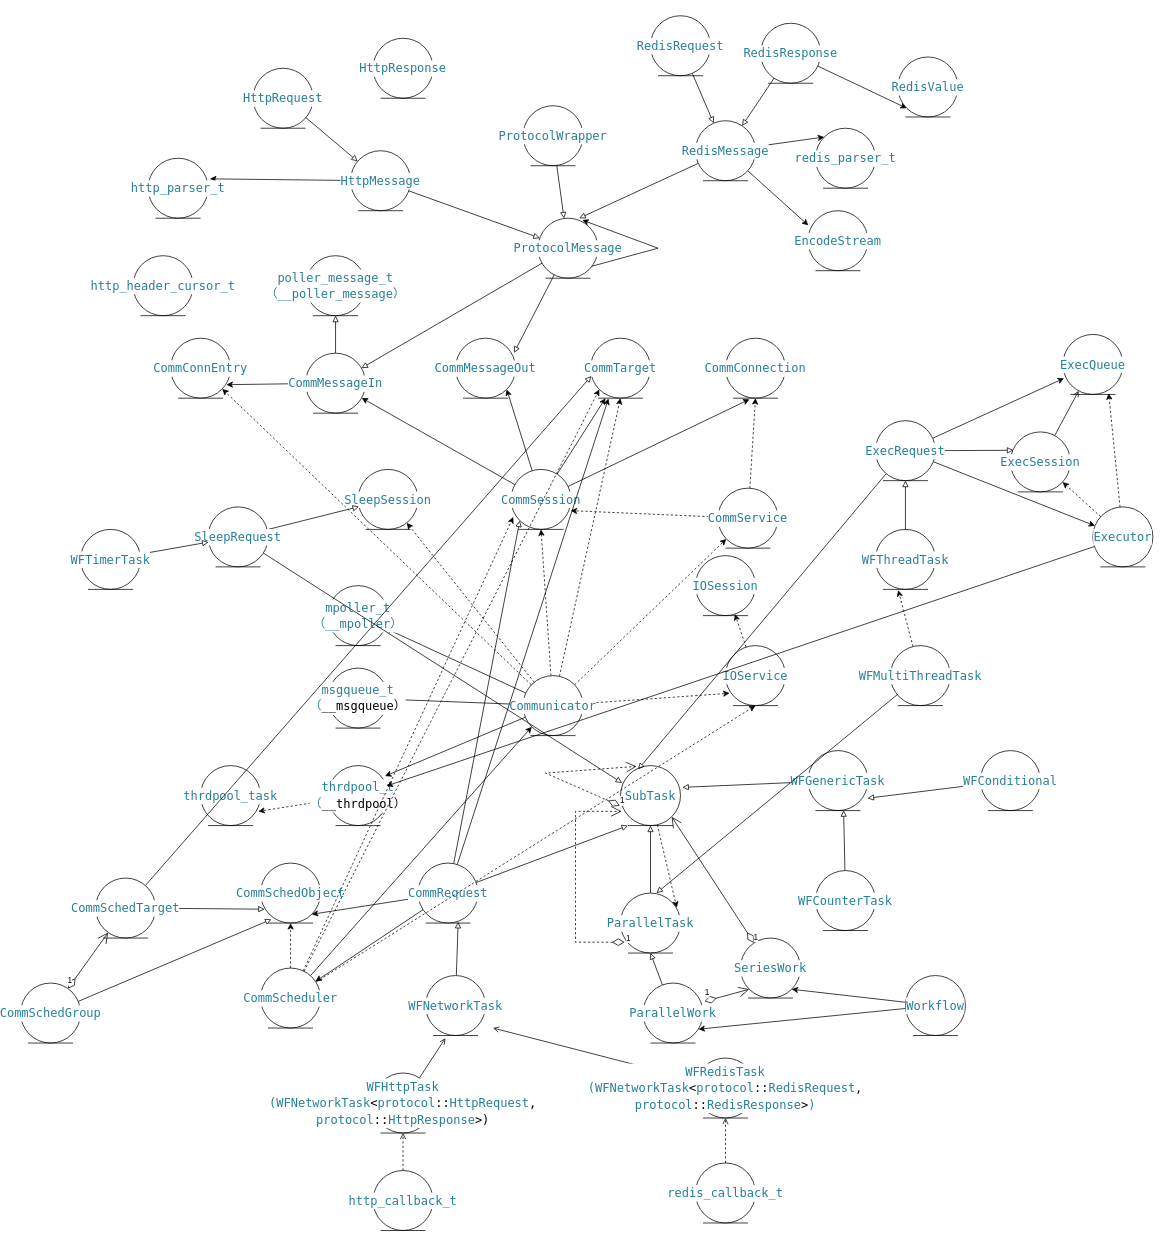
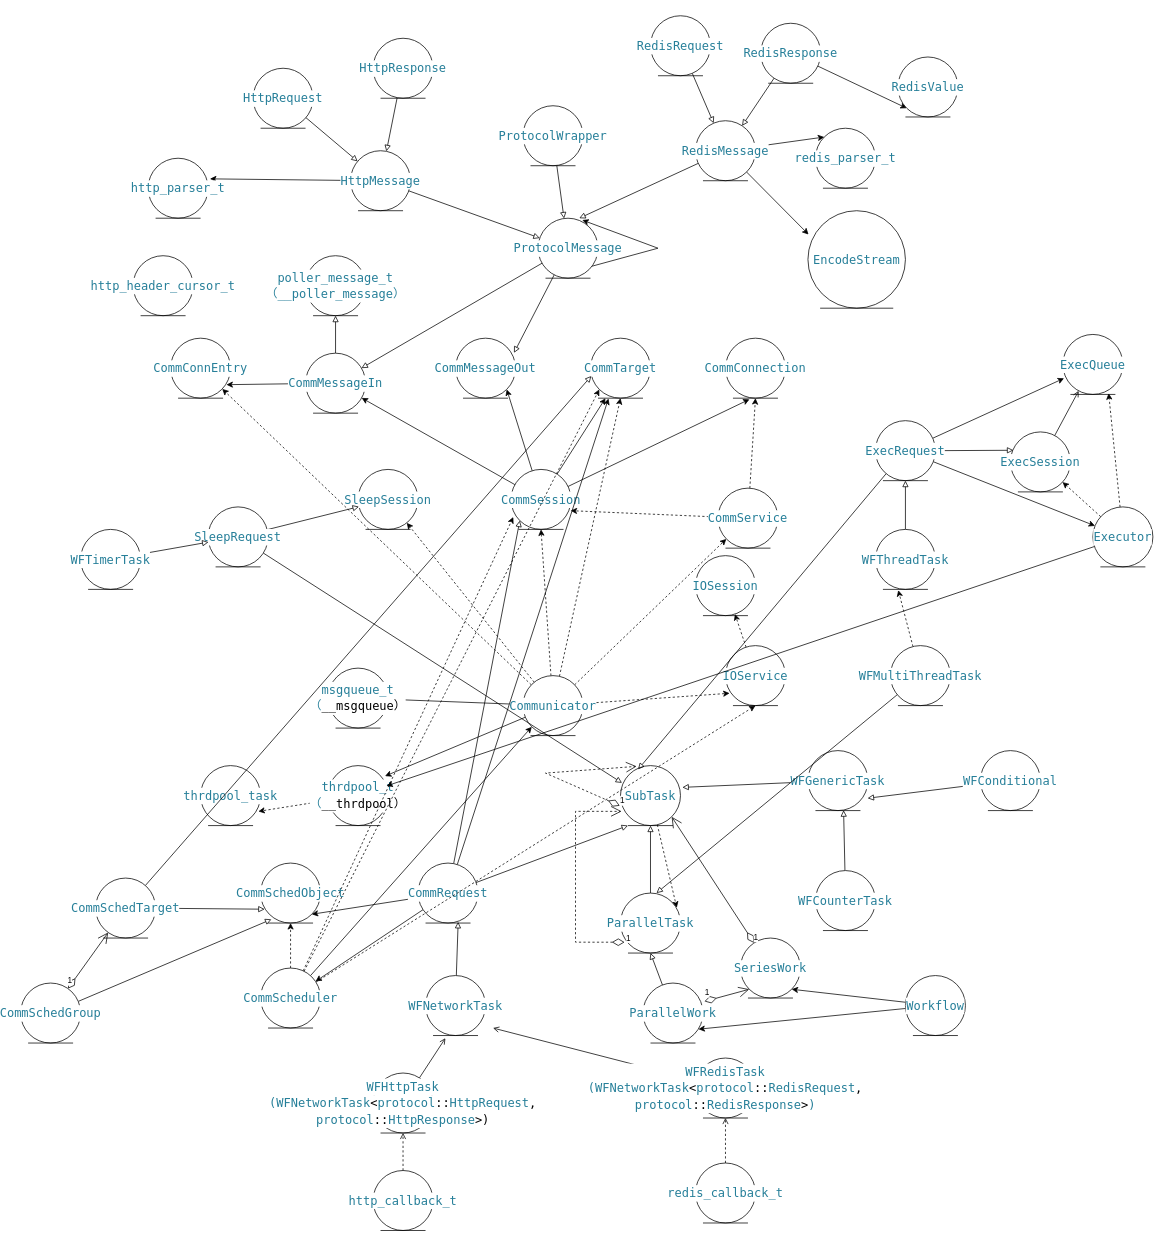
none -> (392, 122)
(838, 240) -> (857, 259)
(358, 615) -> none
(458, 662) -> none
